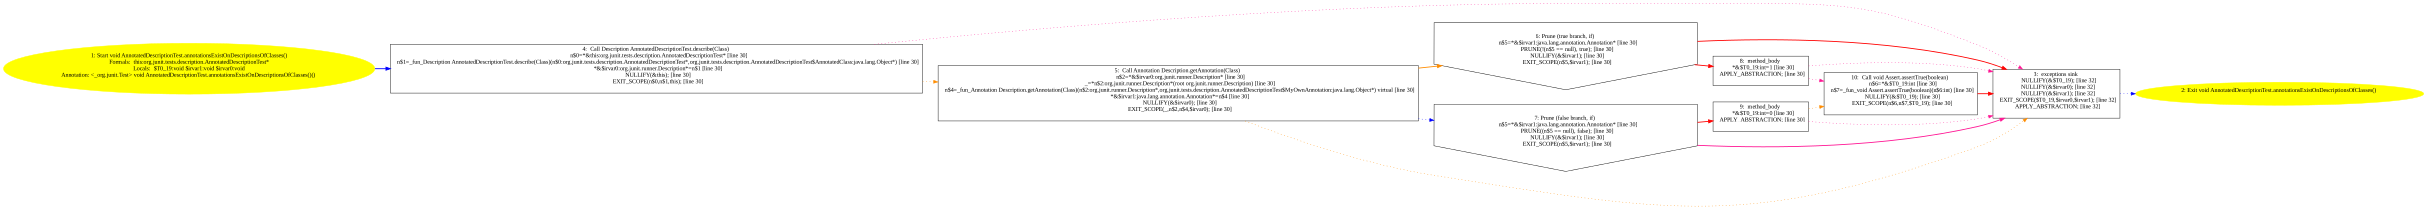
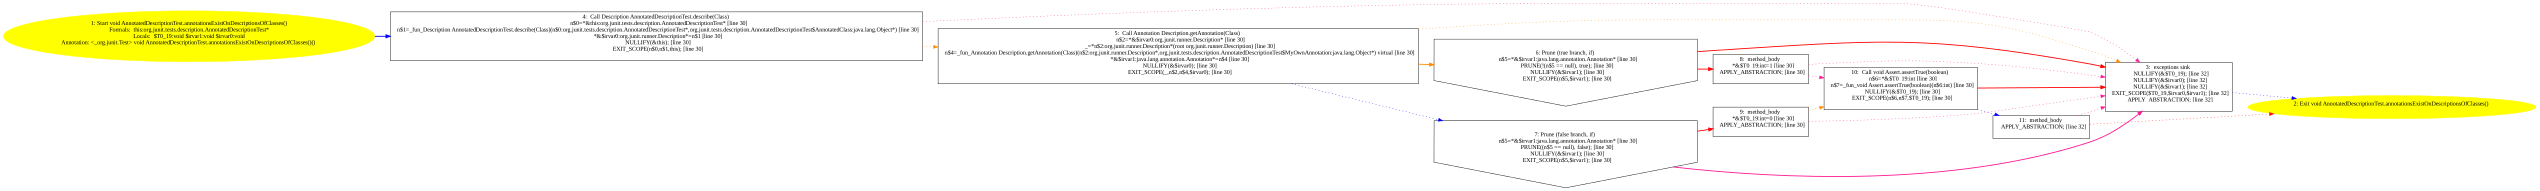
none -> (2041, 127)
